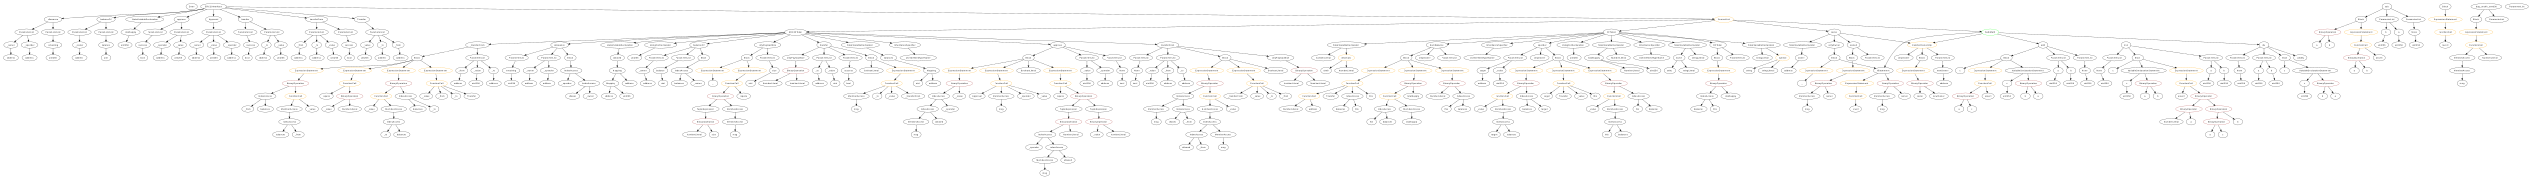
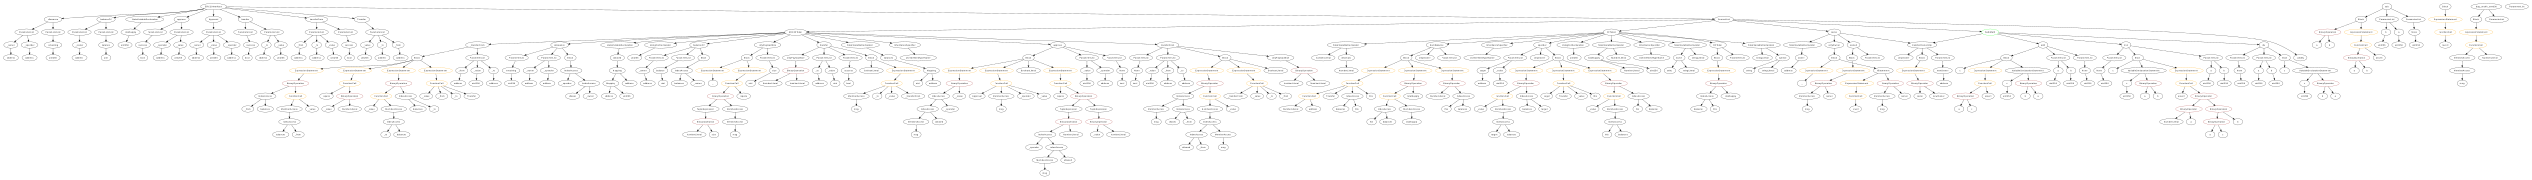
(192, 7) -> none
(1724, 19) -> (1724, 19)
(1927, 37) -> (2059, 39)
(1922, 45) -> (1922, 45)
(2281, 51) -> (2016, 26)
(1346, 58) -> (1346, 58)
(1783, 58) -> (1783, 58)
(1326, 71) -> none
